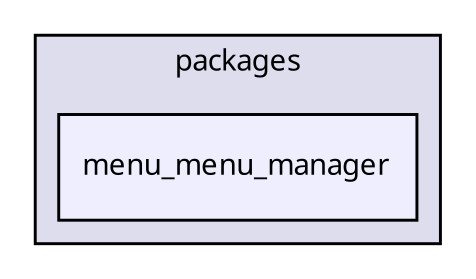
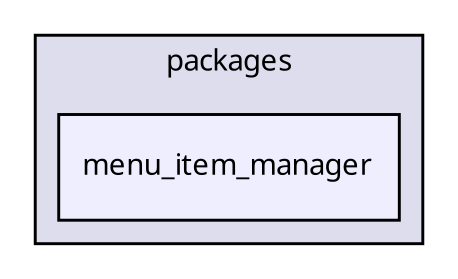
(238, 167) -> (229, 167)
